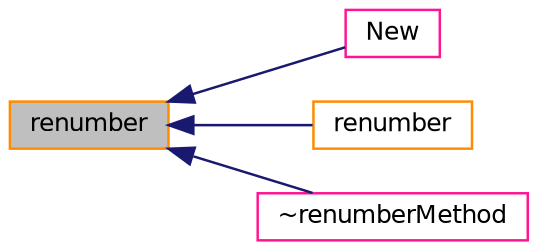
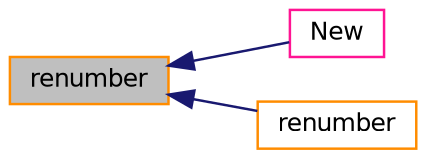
(393, 217) -> none
